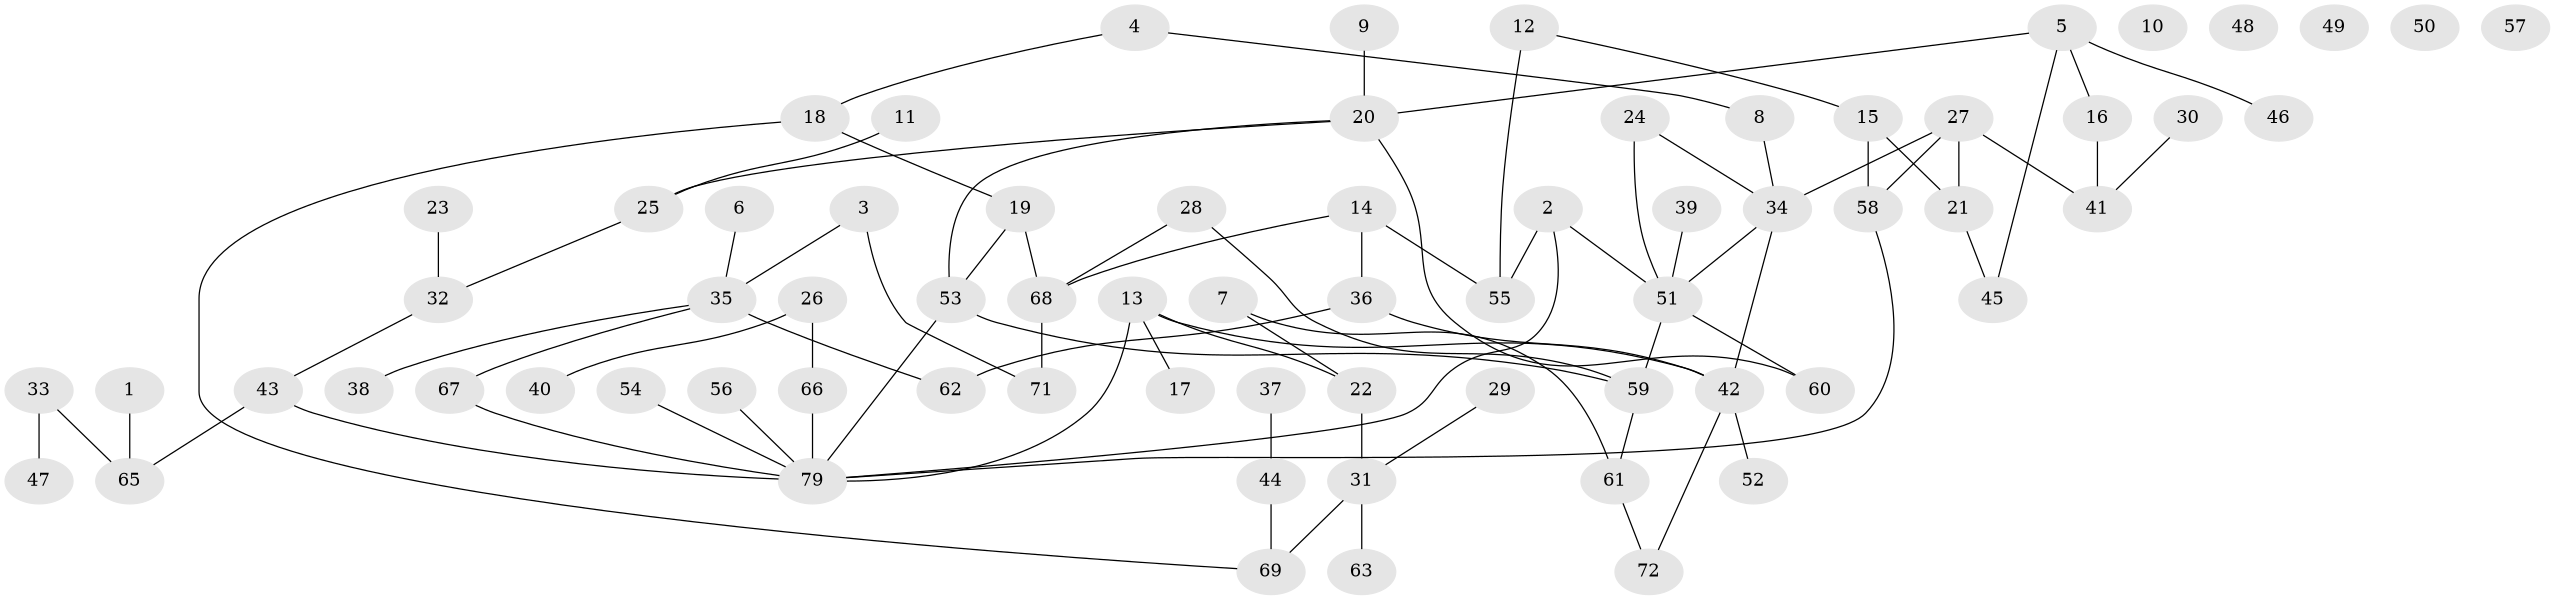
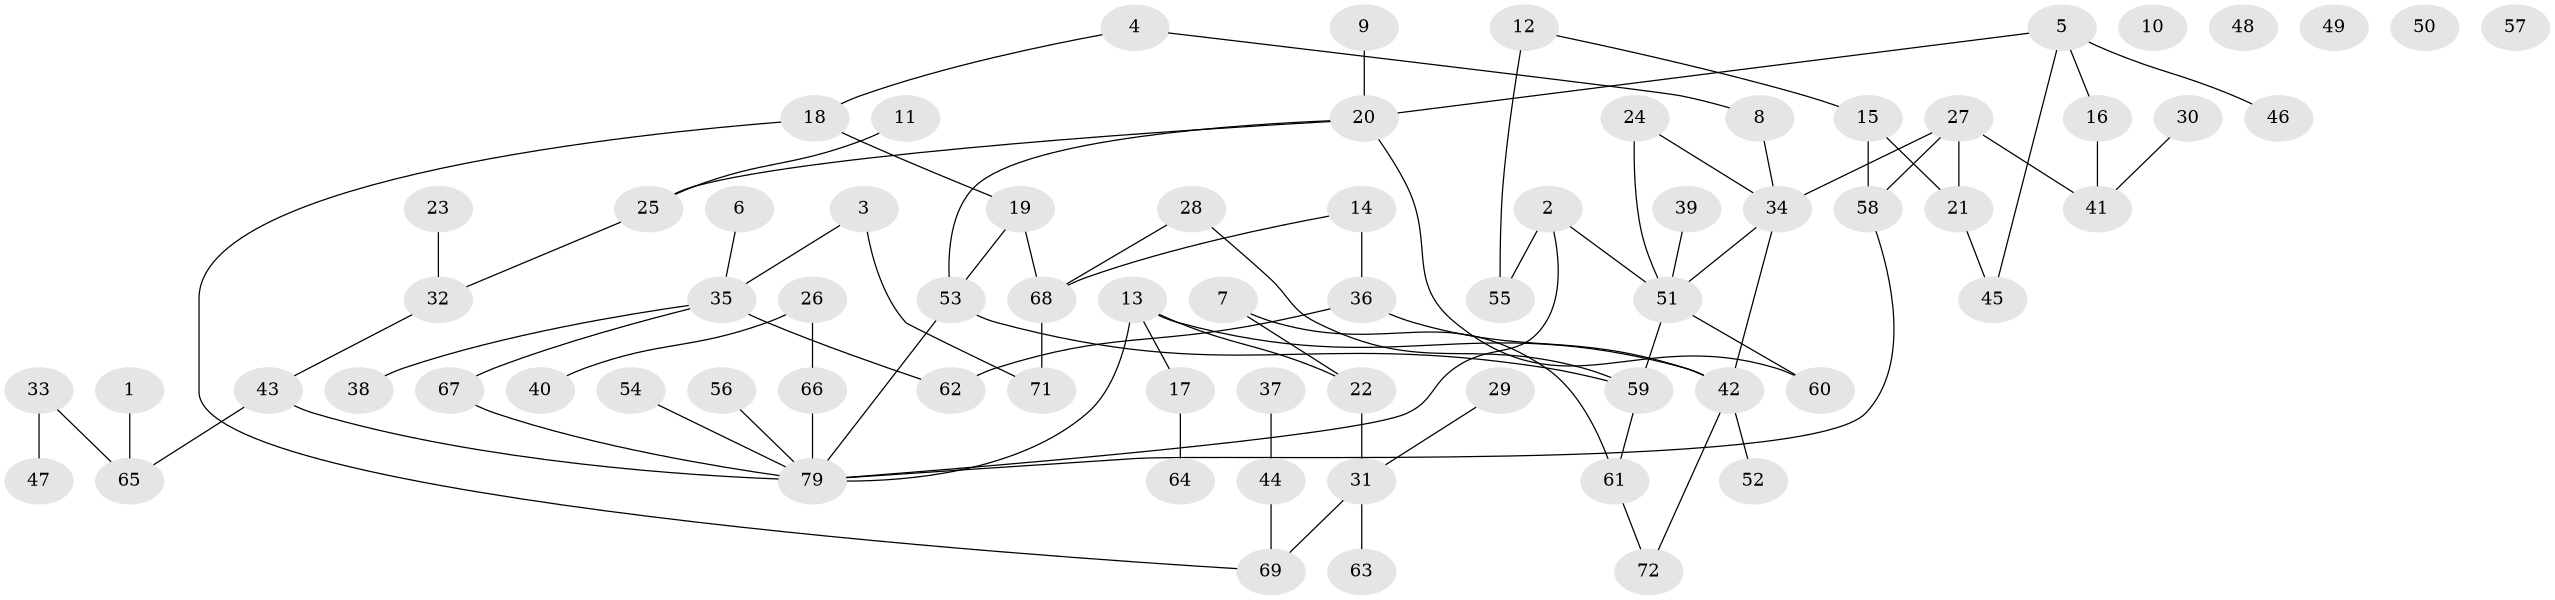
(1431, 255) -> none
none -> (1180, 481)
